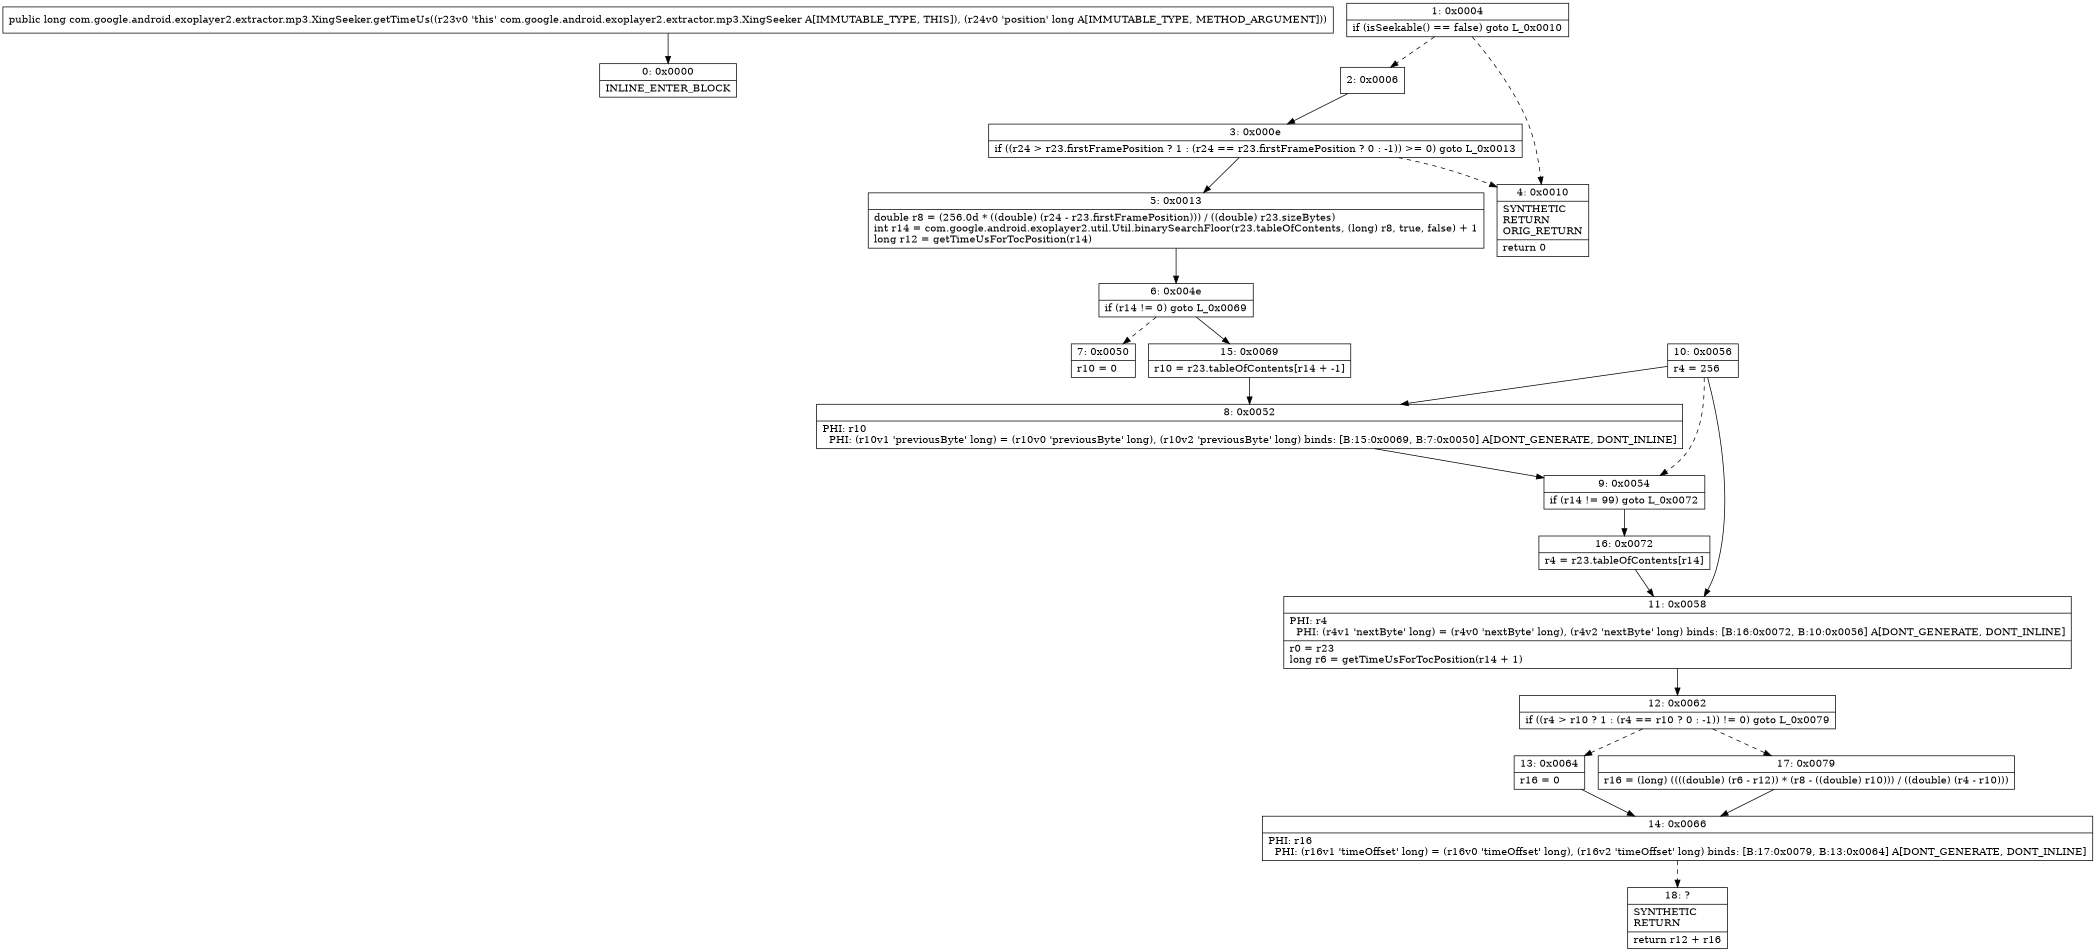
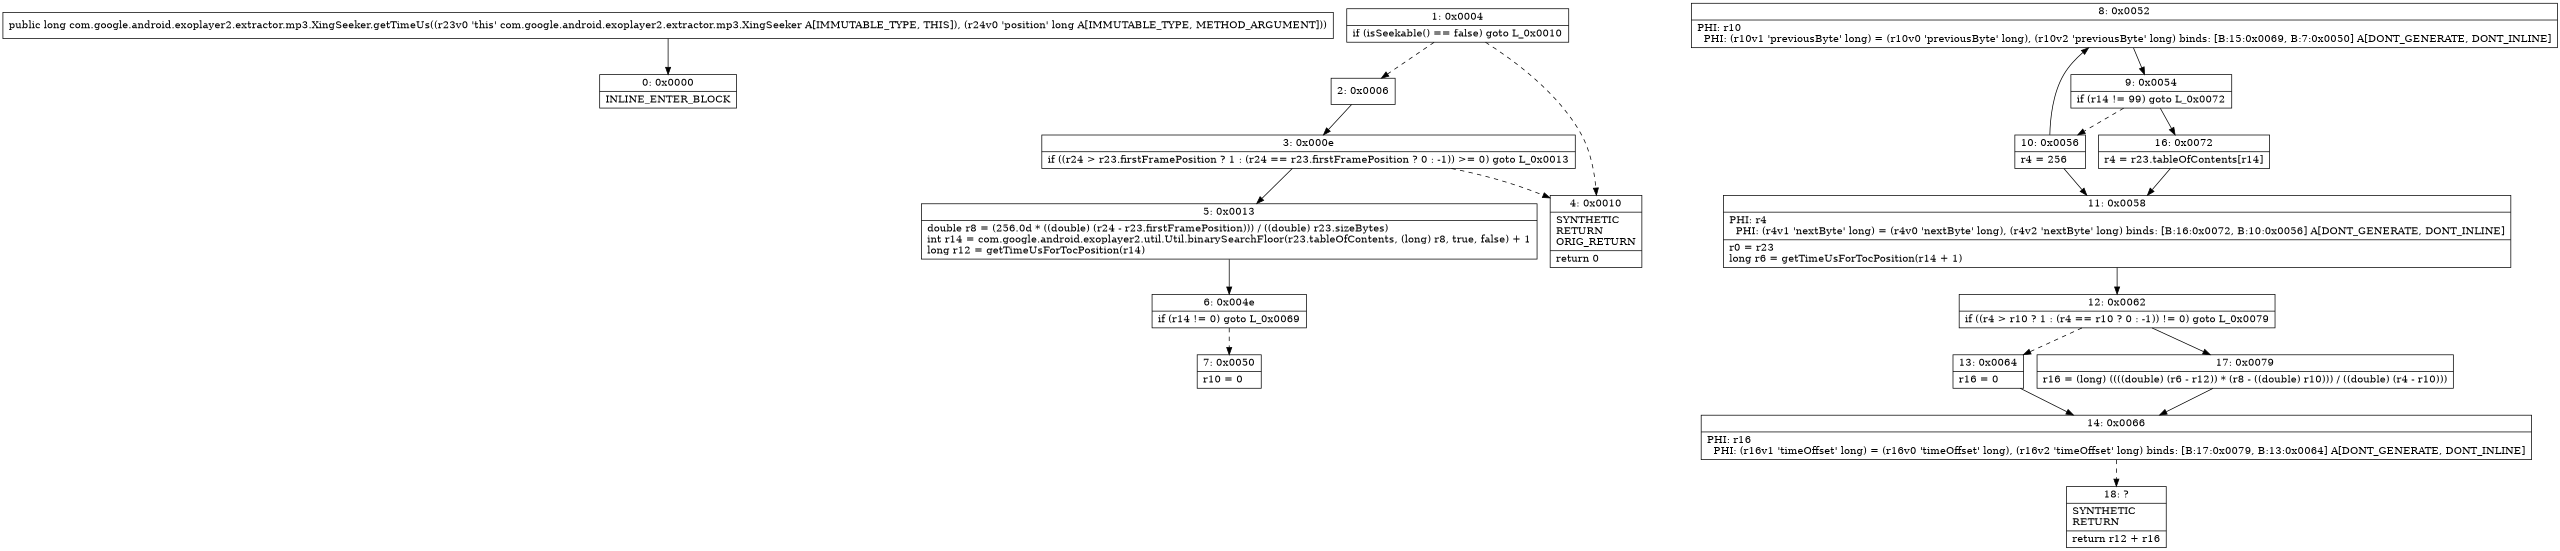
(1250, 361) -> none
(1698, 430) -> (2104, 120)
(1739, 741) -> (2178, 340)
